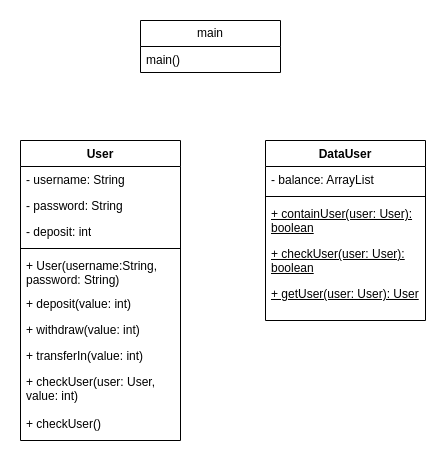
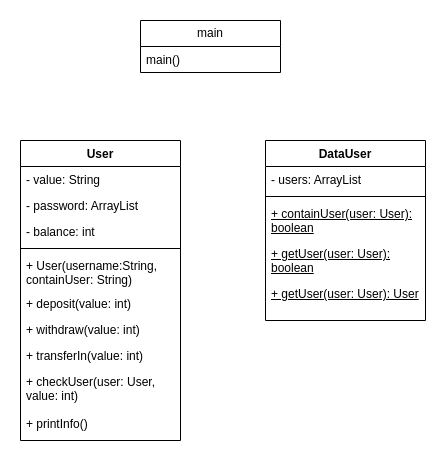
(81, 181) -> (69, 181)
(331, 181) -> (326, 181)
(81, 207) -> (91, 207)
(66, 233) -> (66, 233)
(347, 262) -> (347, 262)
(102, 274) -> (102, 274)
(69, 425) -> (67, 425)
